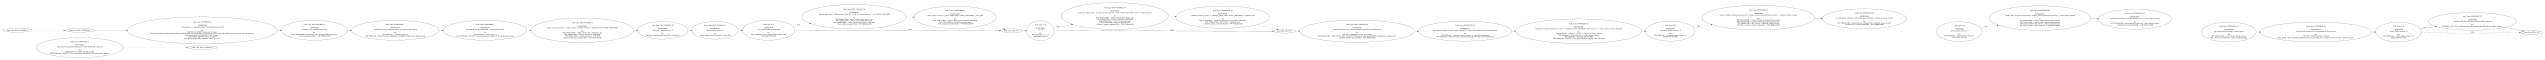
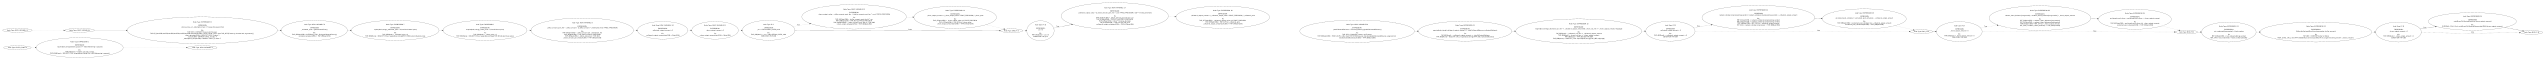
(1285, 31) -> none
none -> (1921, 32)
none -> (2186, 32)
none -> (17, 48)
